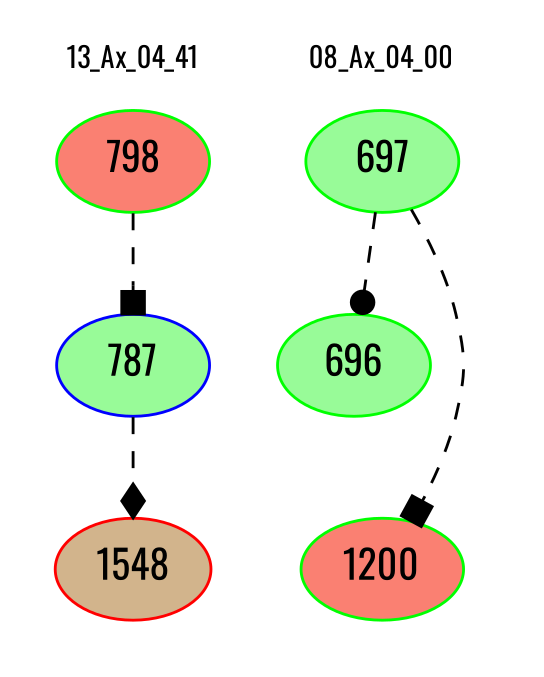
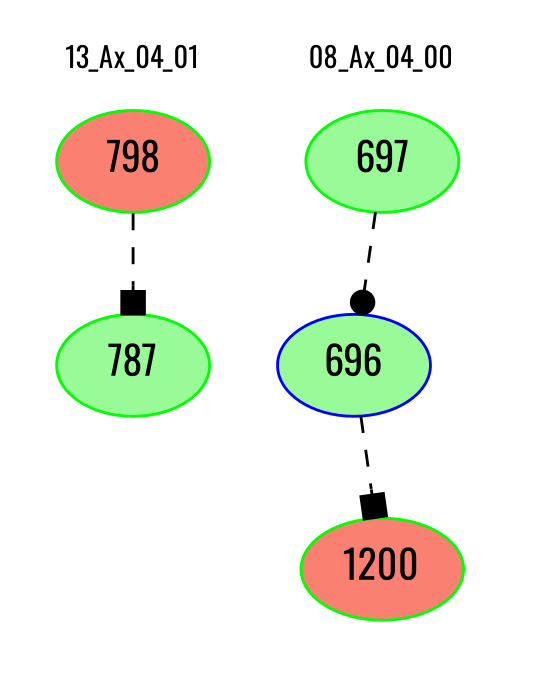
(133, 61) -> (133, 61)
(463, 351) -> (366, 453)
(133, 365) -> (133, 365)
(354, 365) -> (354, 365)
(133, 569) -> none
